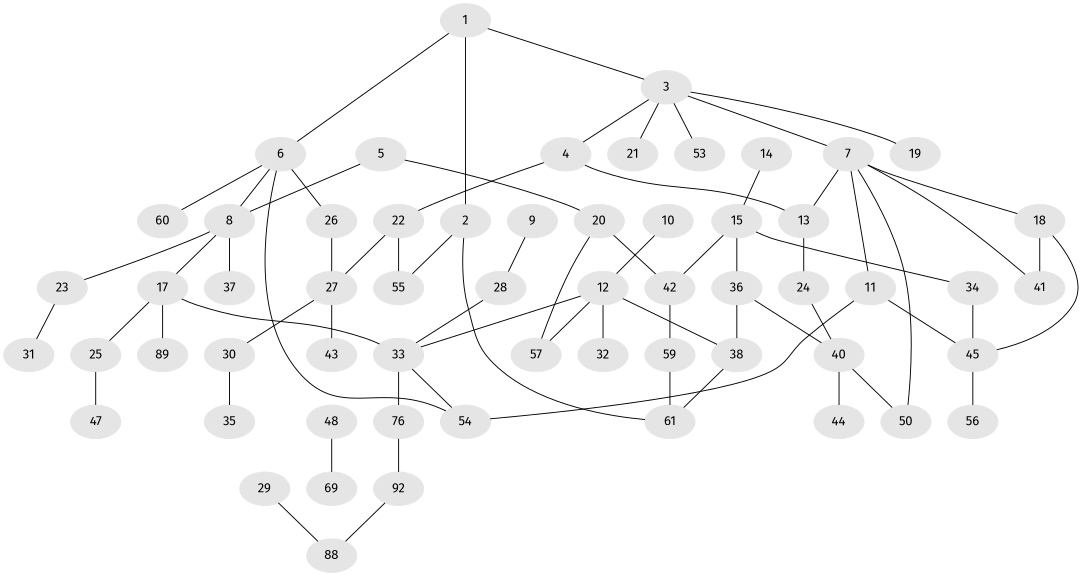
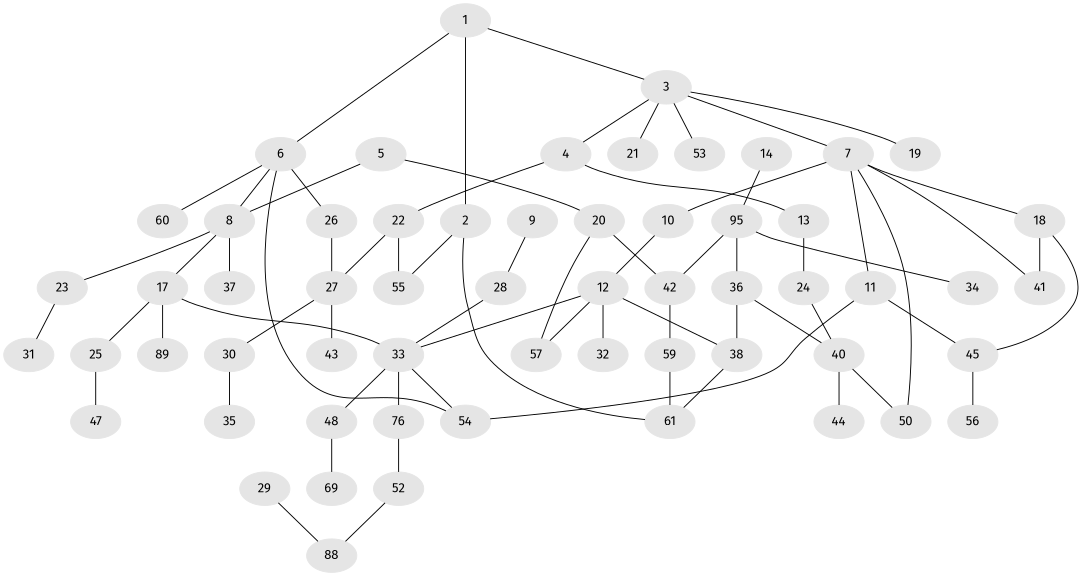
(826, 188) -> (760, 184)
(737, 221) -> (737, 221)
(973, 322) -> none
none -> (365, 388)
(399, 489) -> (399, 489)
